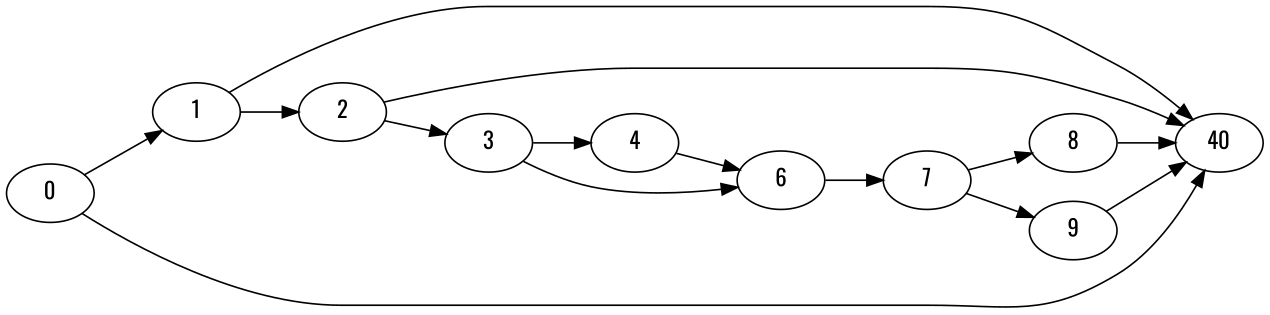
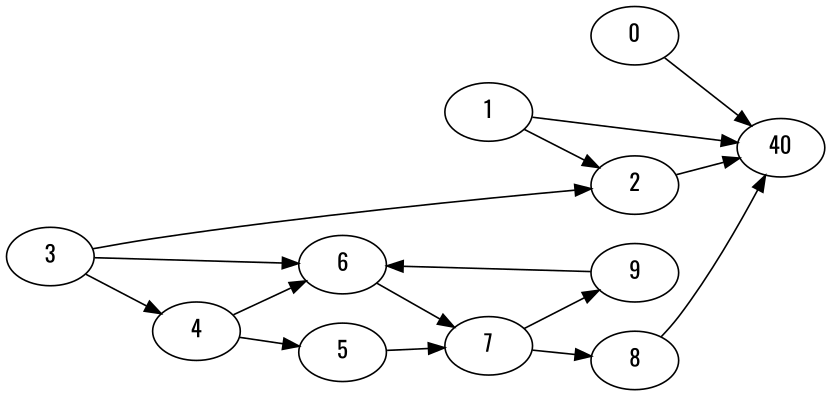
(408, 126) -> (333, 215)
(116, 157) -> none
(1139, 191) -> (497, 269)
none -> (343, 352)
